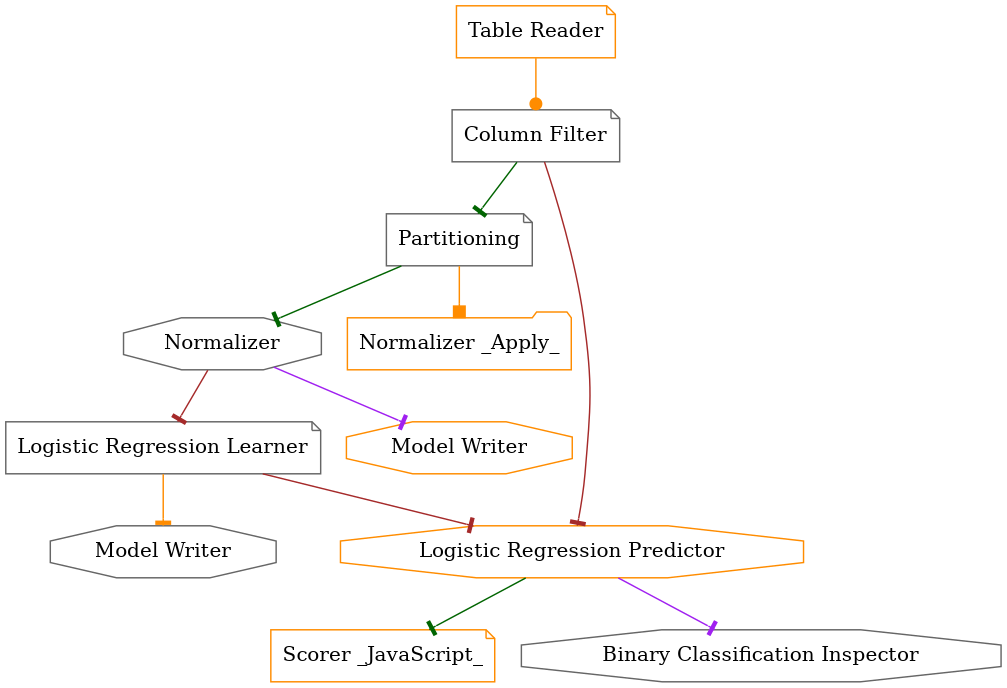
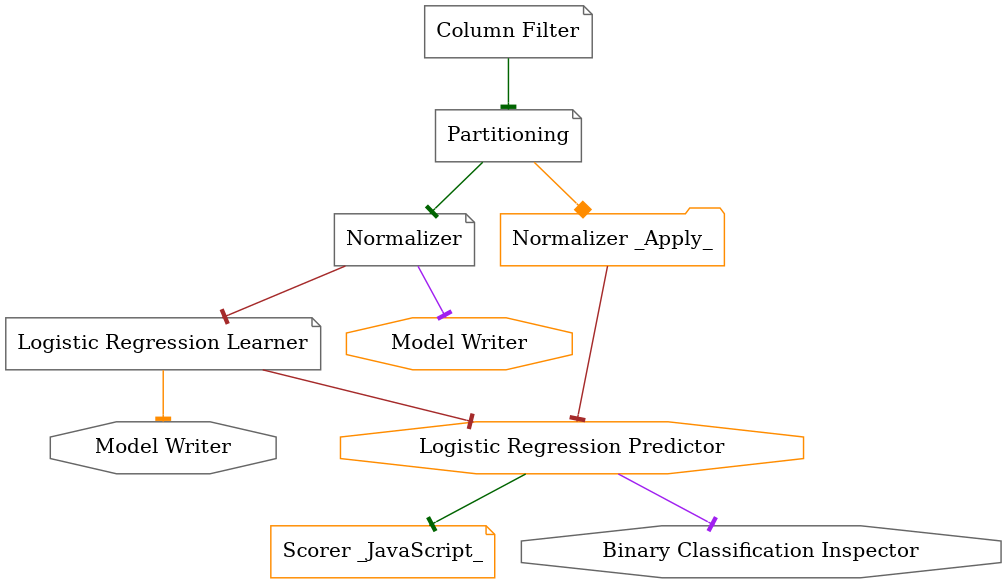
(536, 32) -> none
(586, 338) -> (593, 340)
(222, 344) -> (404, 240)
